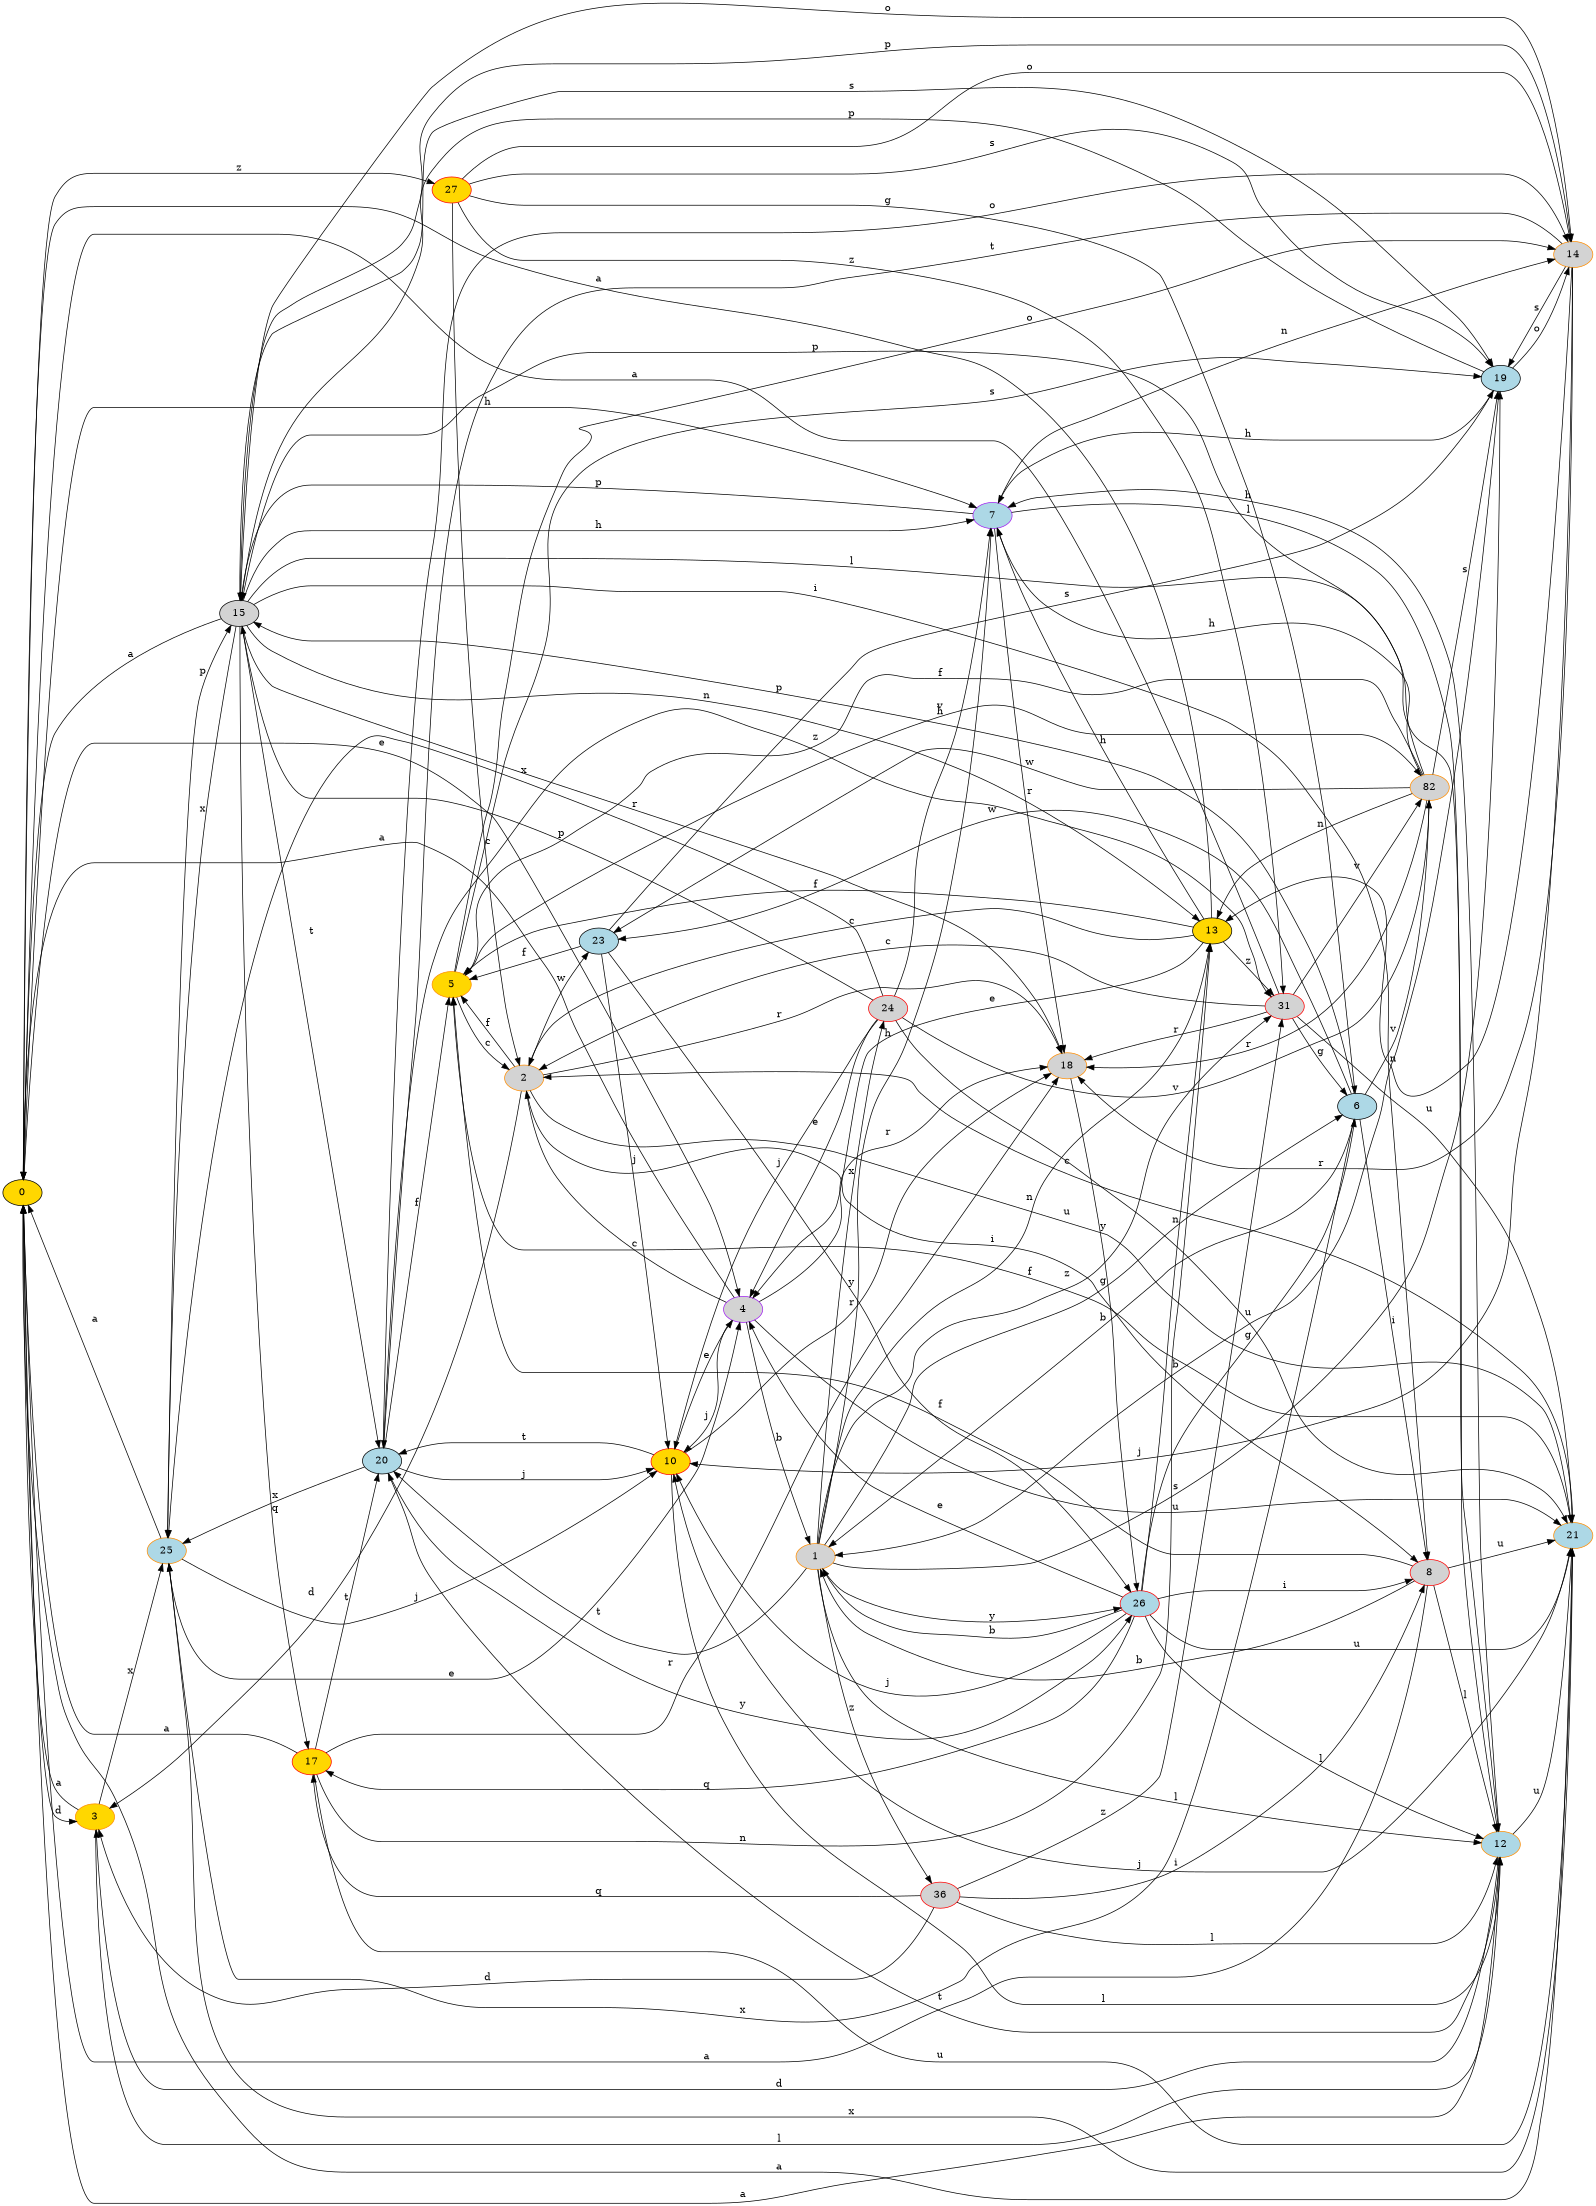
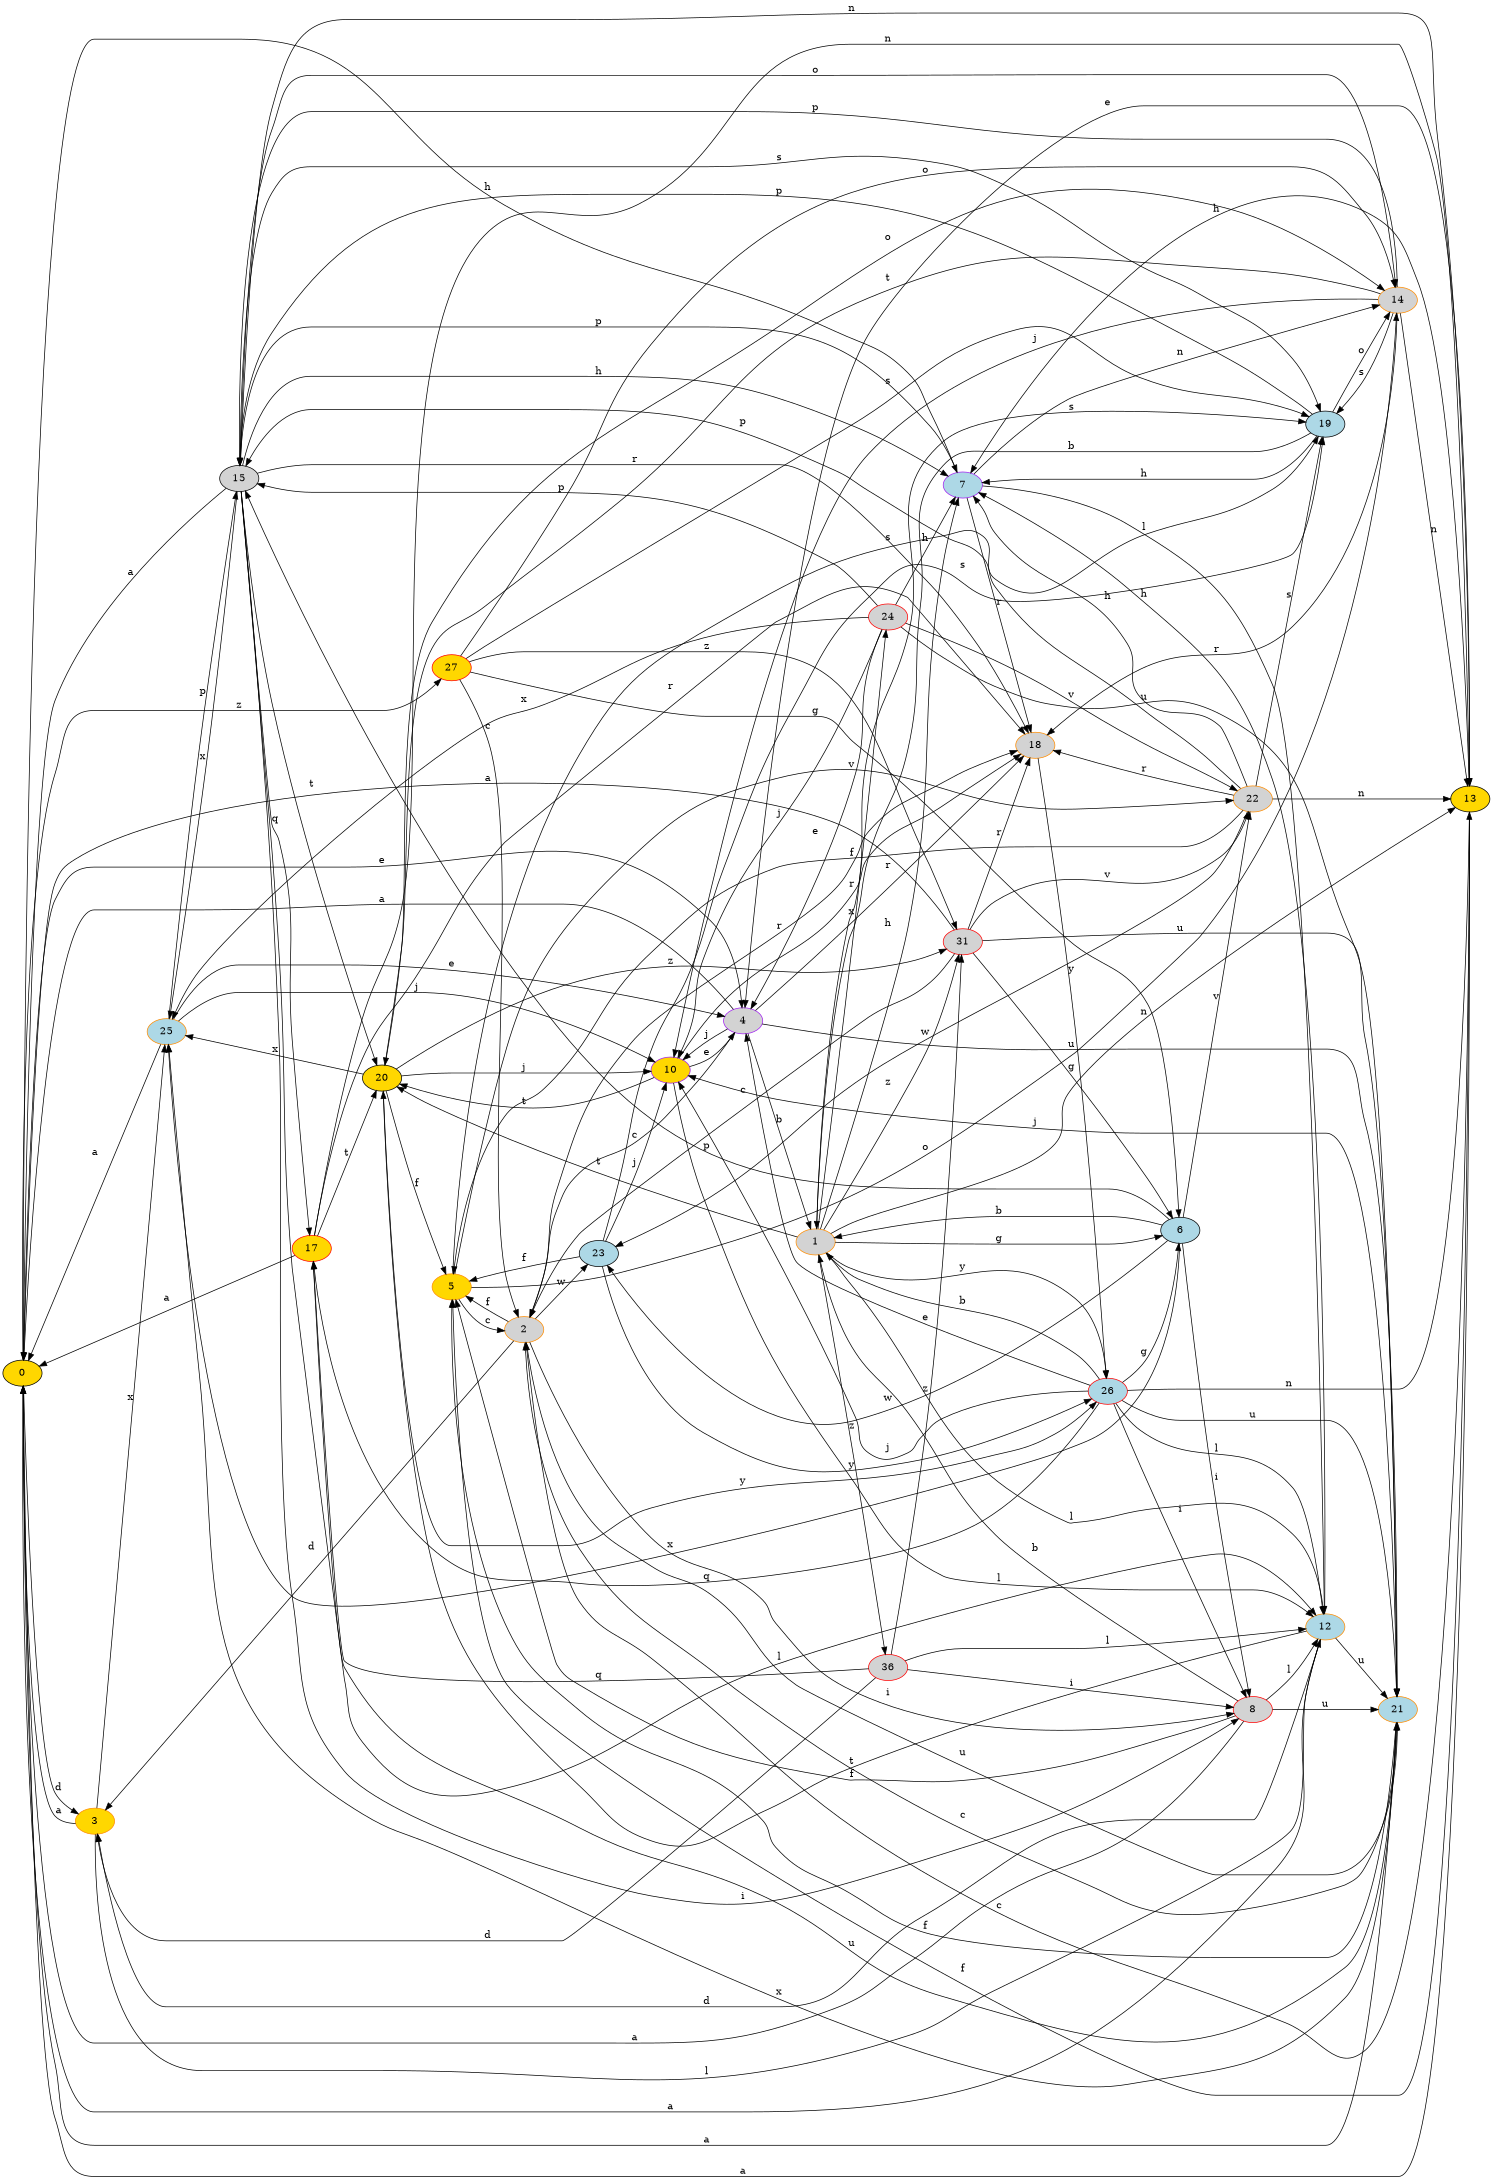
(1430, 787) -> (1253, 799)
(1246, 966) -> none
(382, 1461) -> (382, 1078)
(671, 1462) -> (671, 1070)
